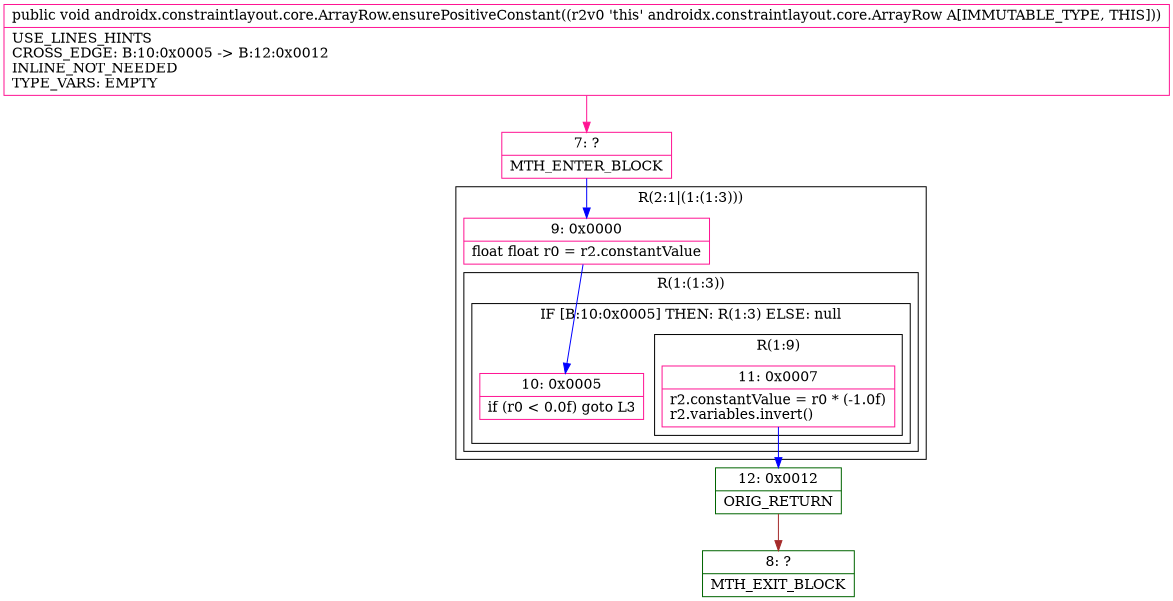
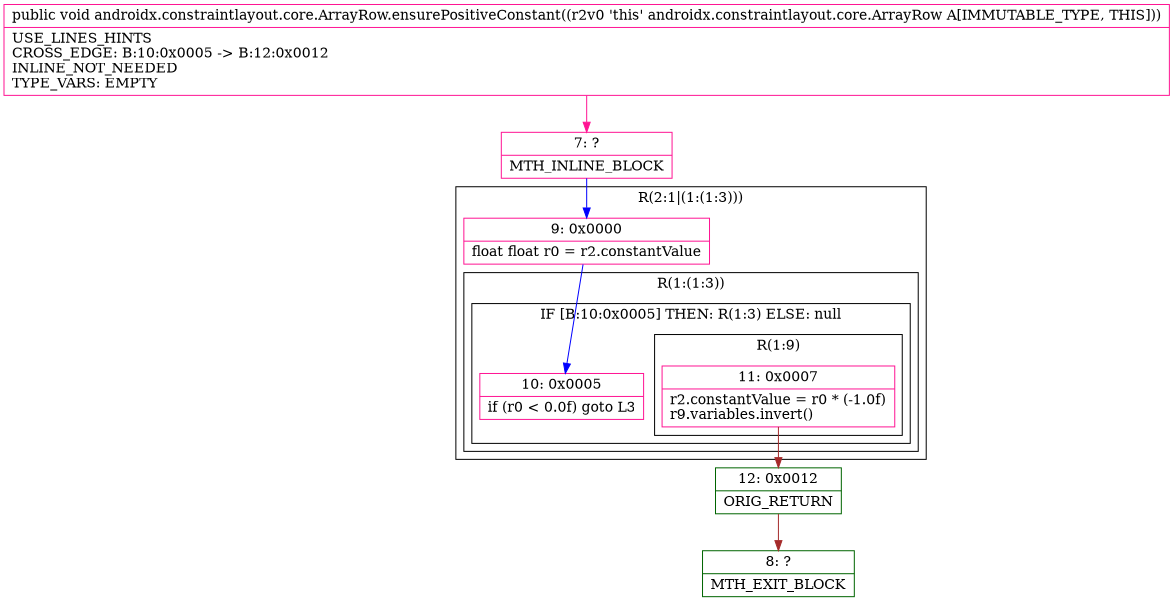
(587, 166) -> (587, 166)
(742, 415) -> (742, 415)
(778, 442) -> (778, 442)
